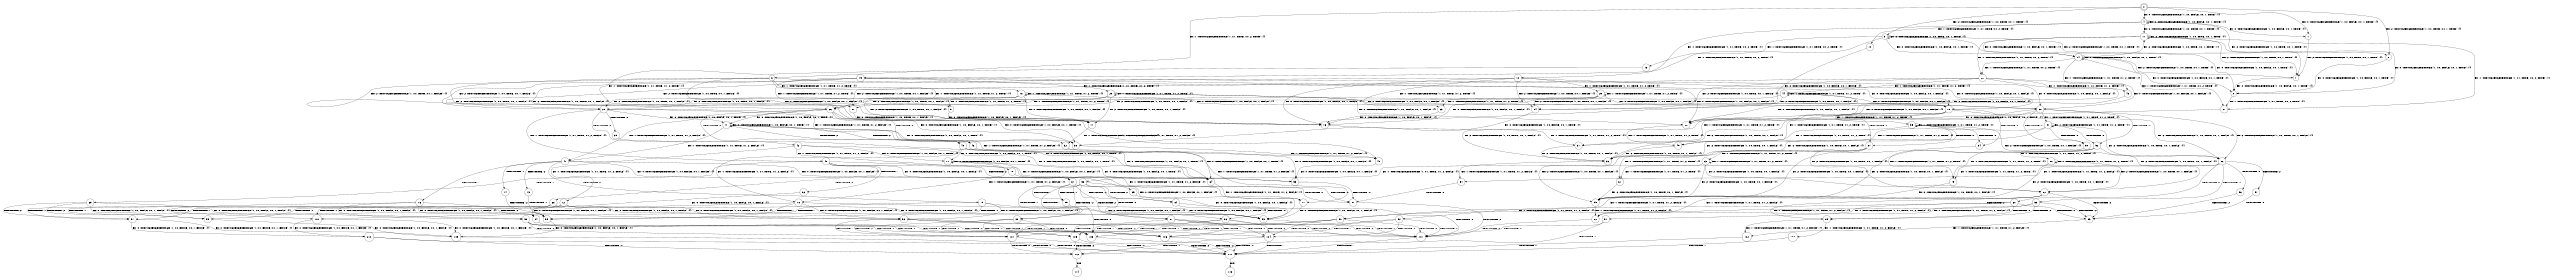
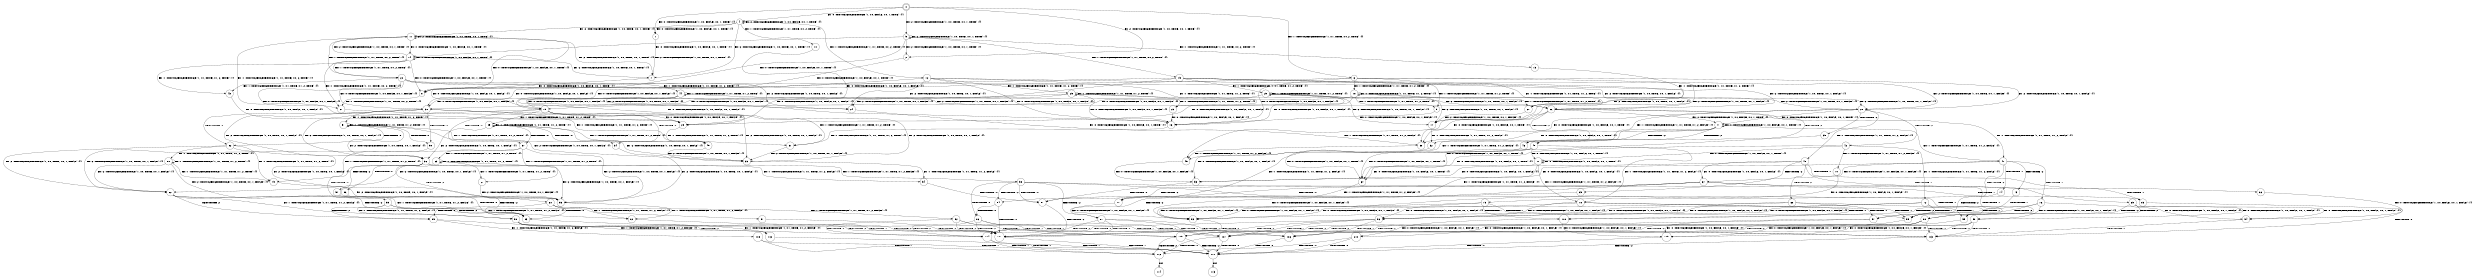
(1345, 242) -> (956, 249)
